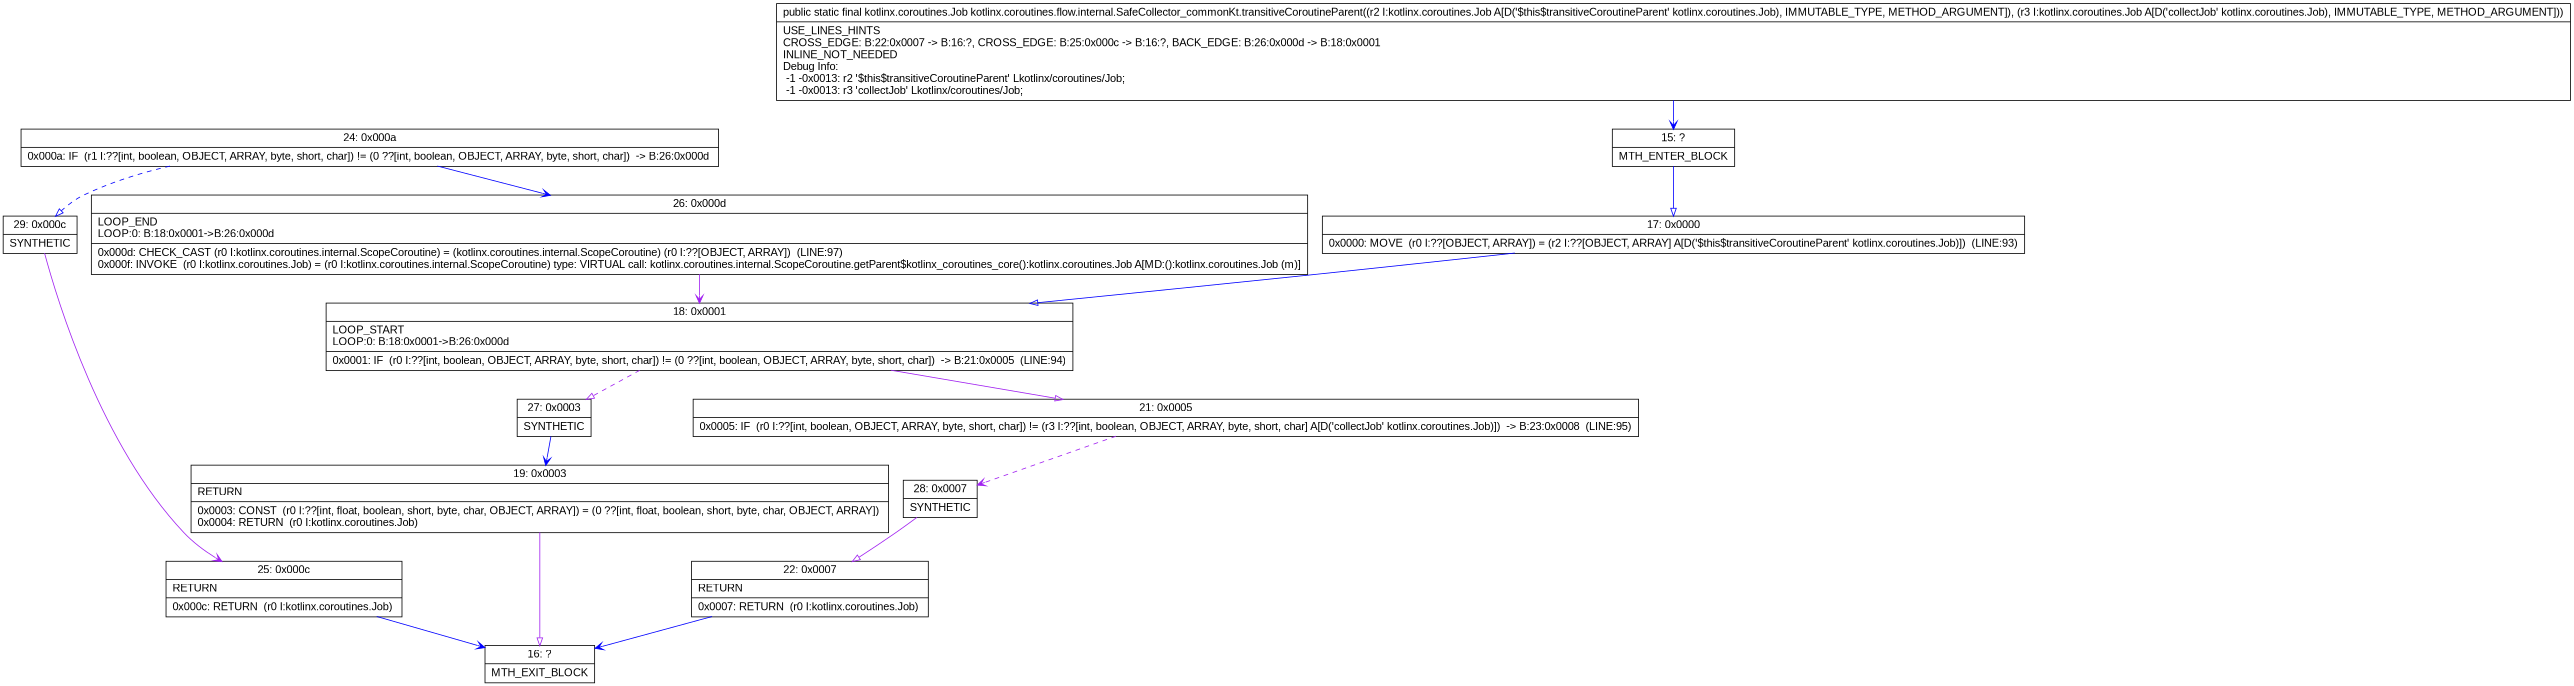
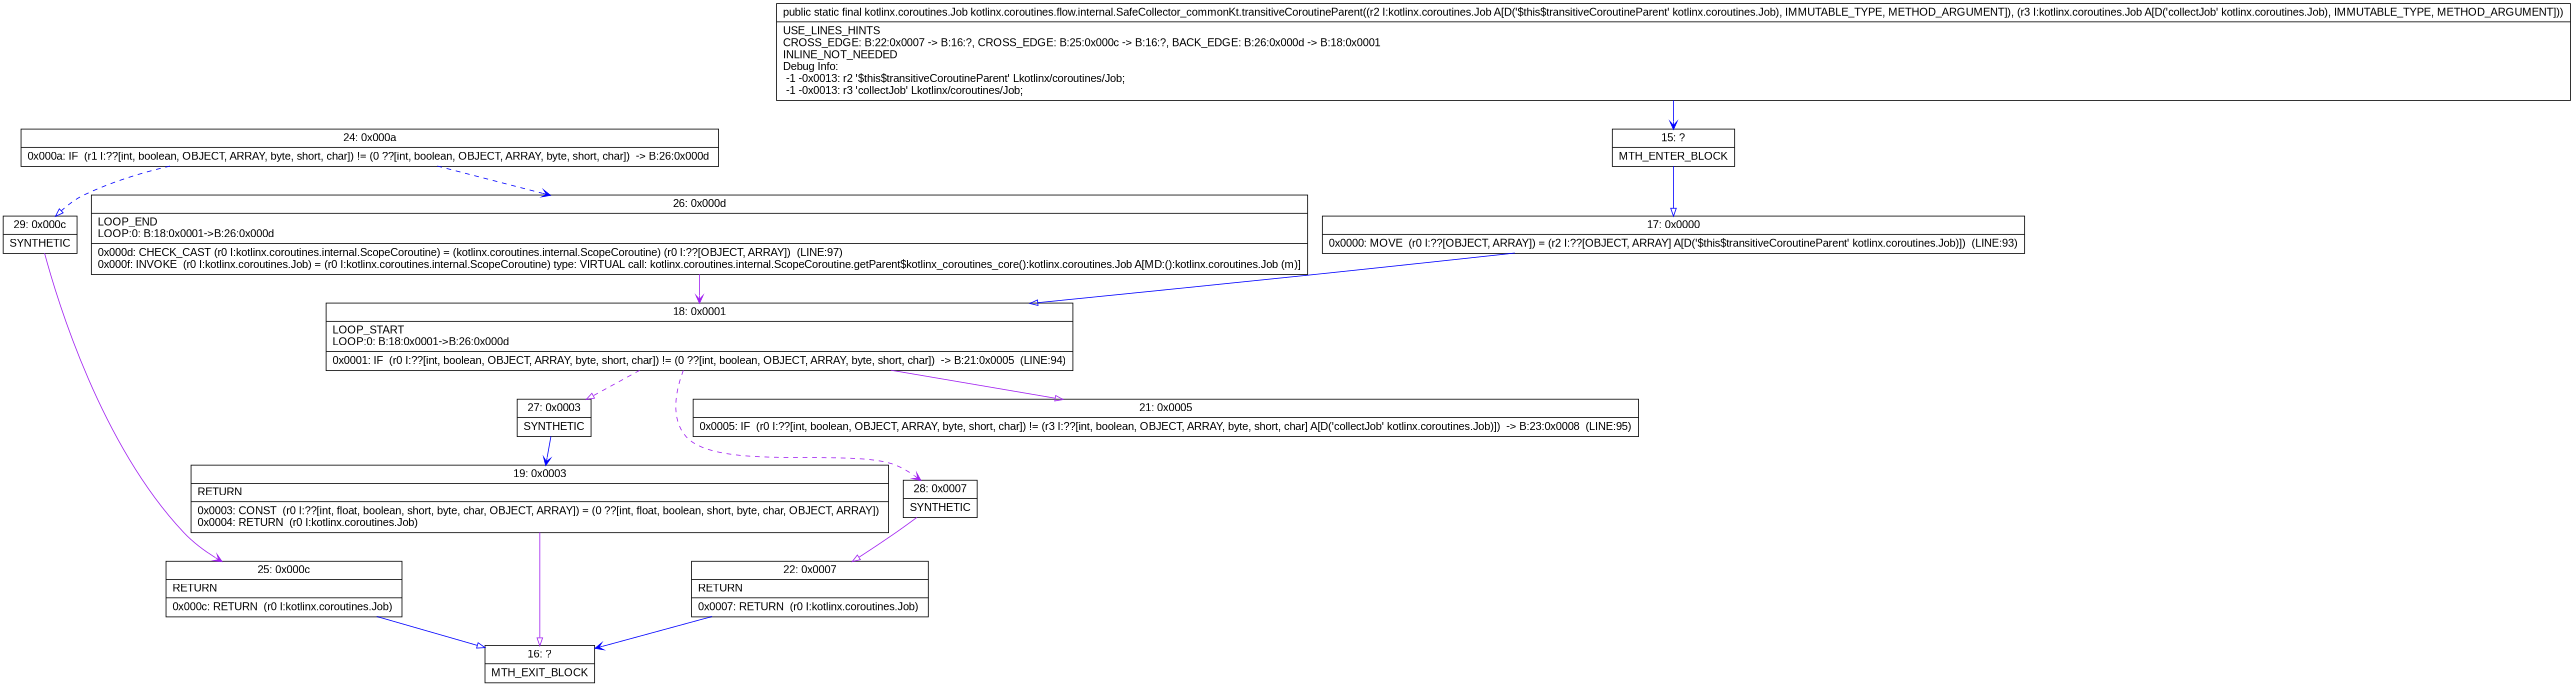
(490, 180) -> (490, 180)
(1050, 459) -> (765, 457)
(427, 631) -> (427, 631)
